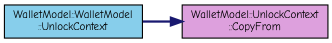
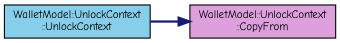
(73, 22) -> (77, 22)
